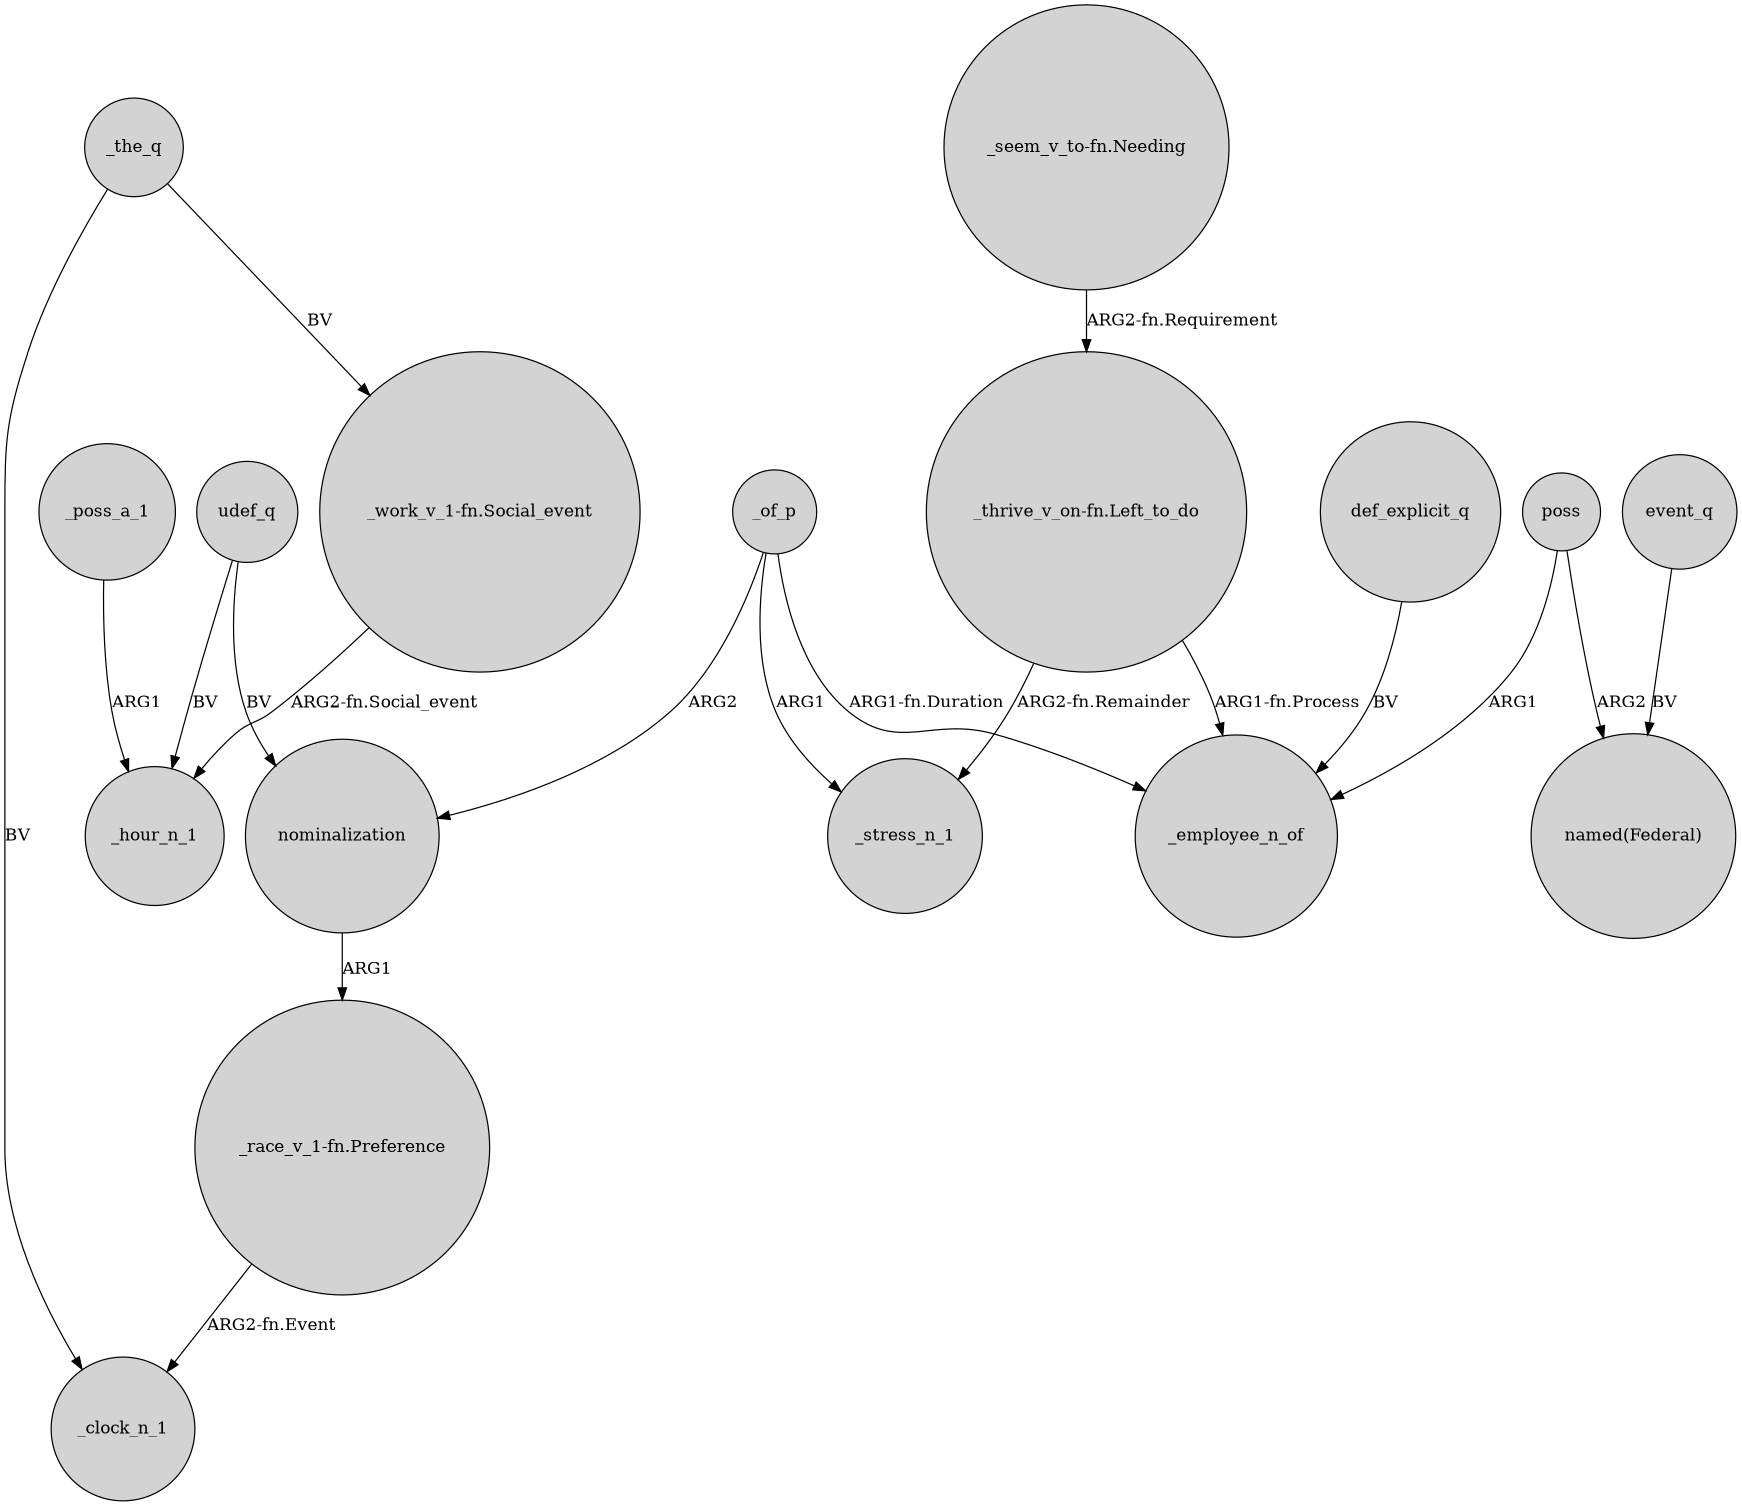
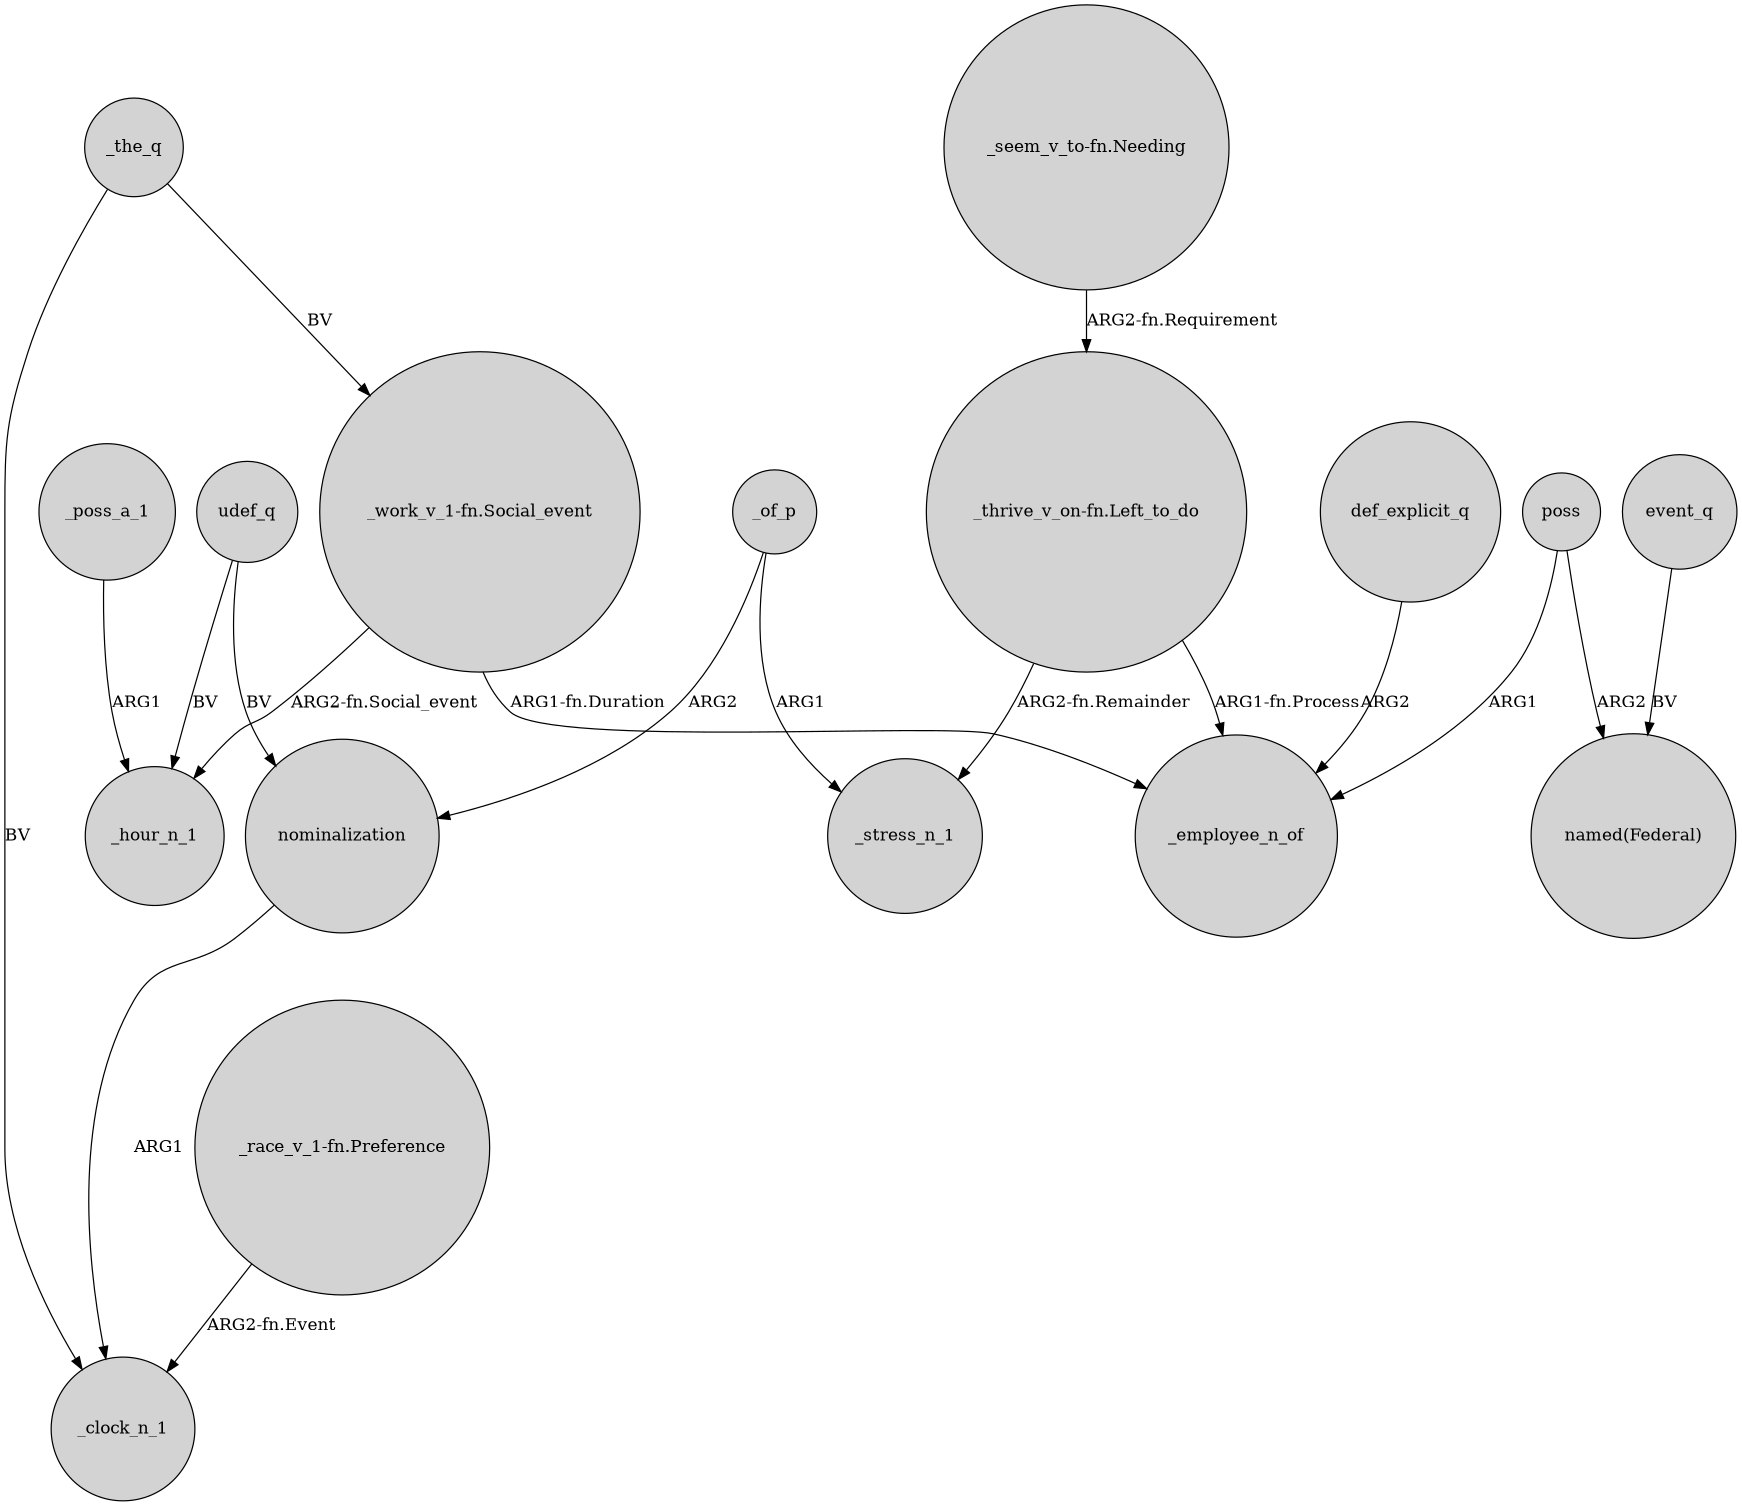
(1386, 703) -> (1386, 703)
(906, 732) -> (802, 732)
(342, 960) -> (101, 1085)
